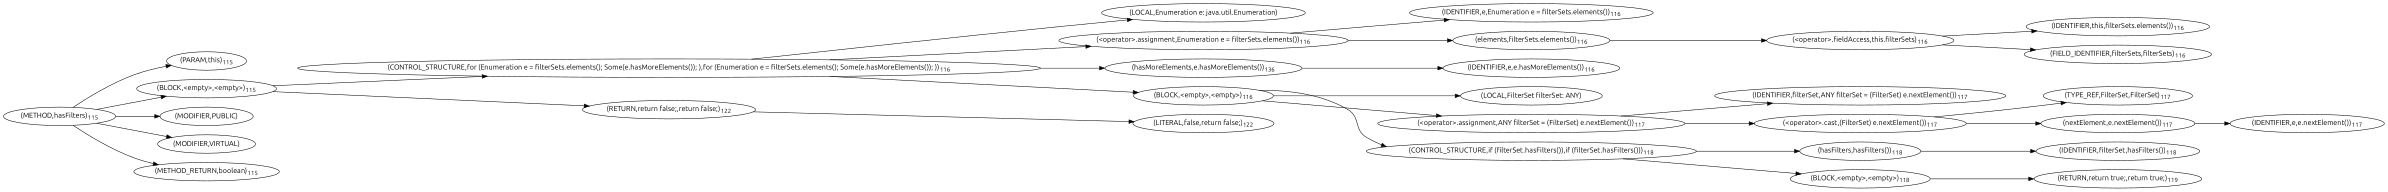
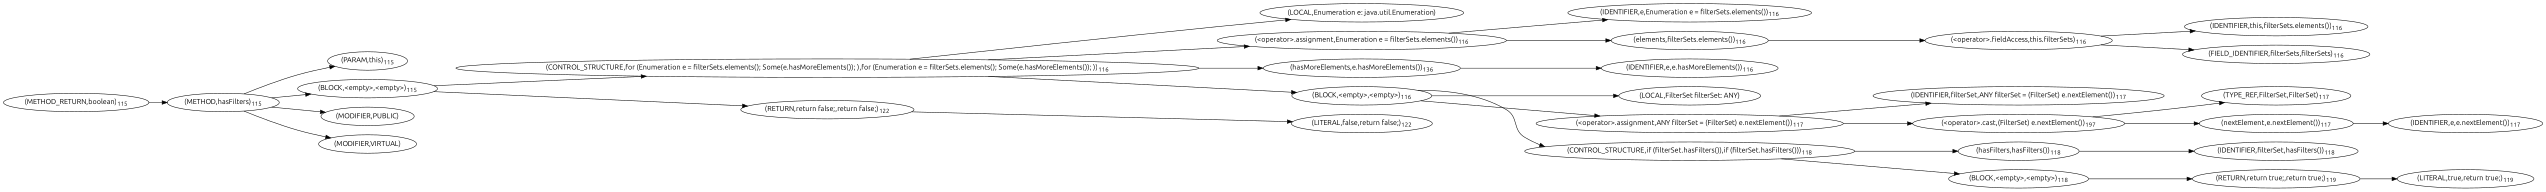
(1932, 123) -> (2091, 123)
(112, 148) -> (155, 102)
none -> (2466, 179)
